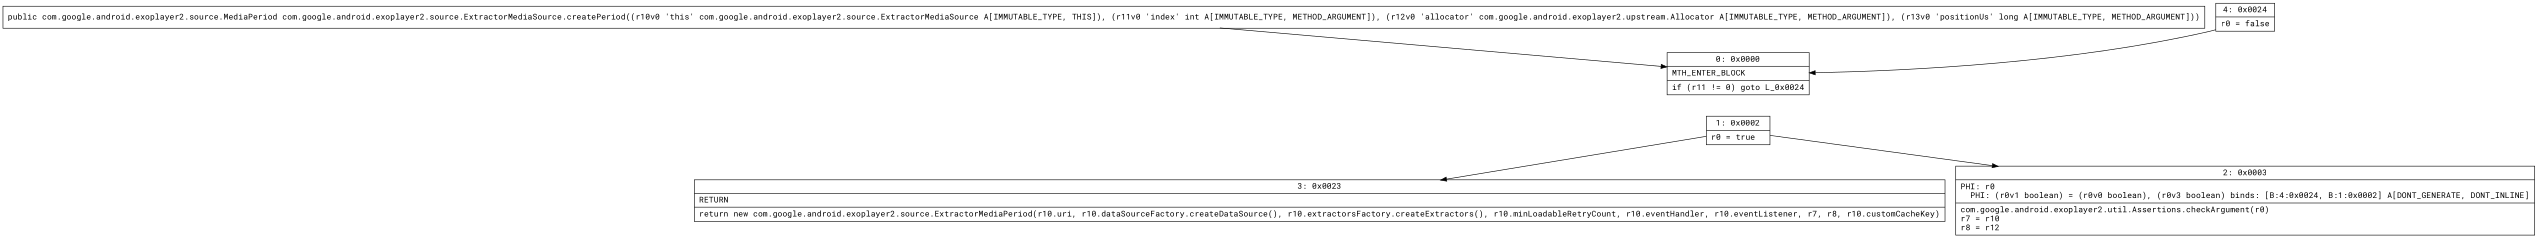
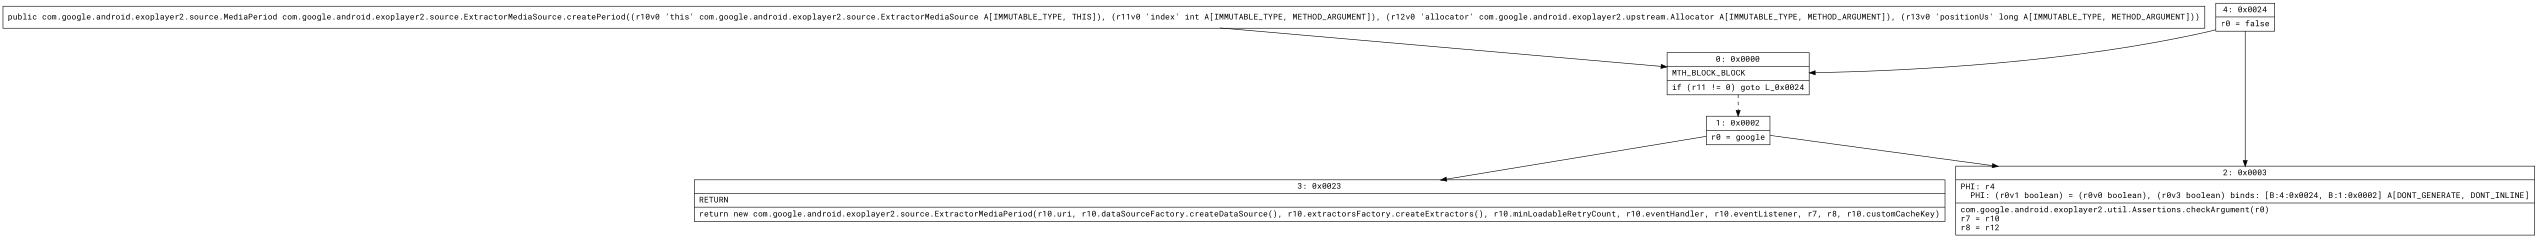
(1709, 73) -> (1709, 73)
none -> (2245, 96)
none -> (1738, 102)
(1733, 137) -> (1738, 137)
(1980, 187) -> (1980, 187)
